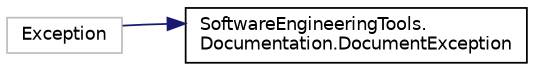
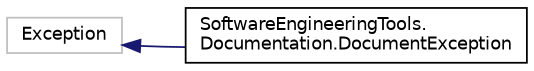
(145, 25) -> (163, 47)
